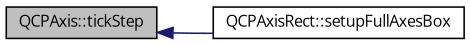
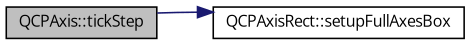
(193, 33) -> (177, 12)
